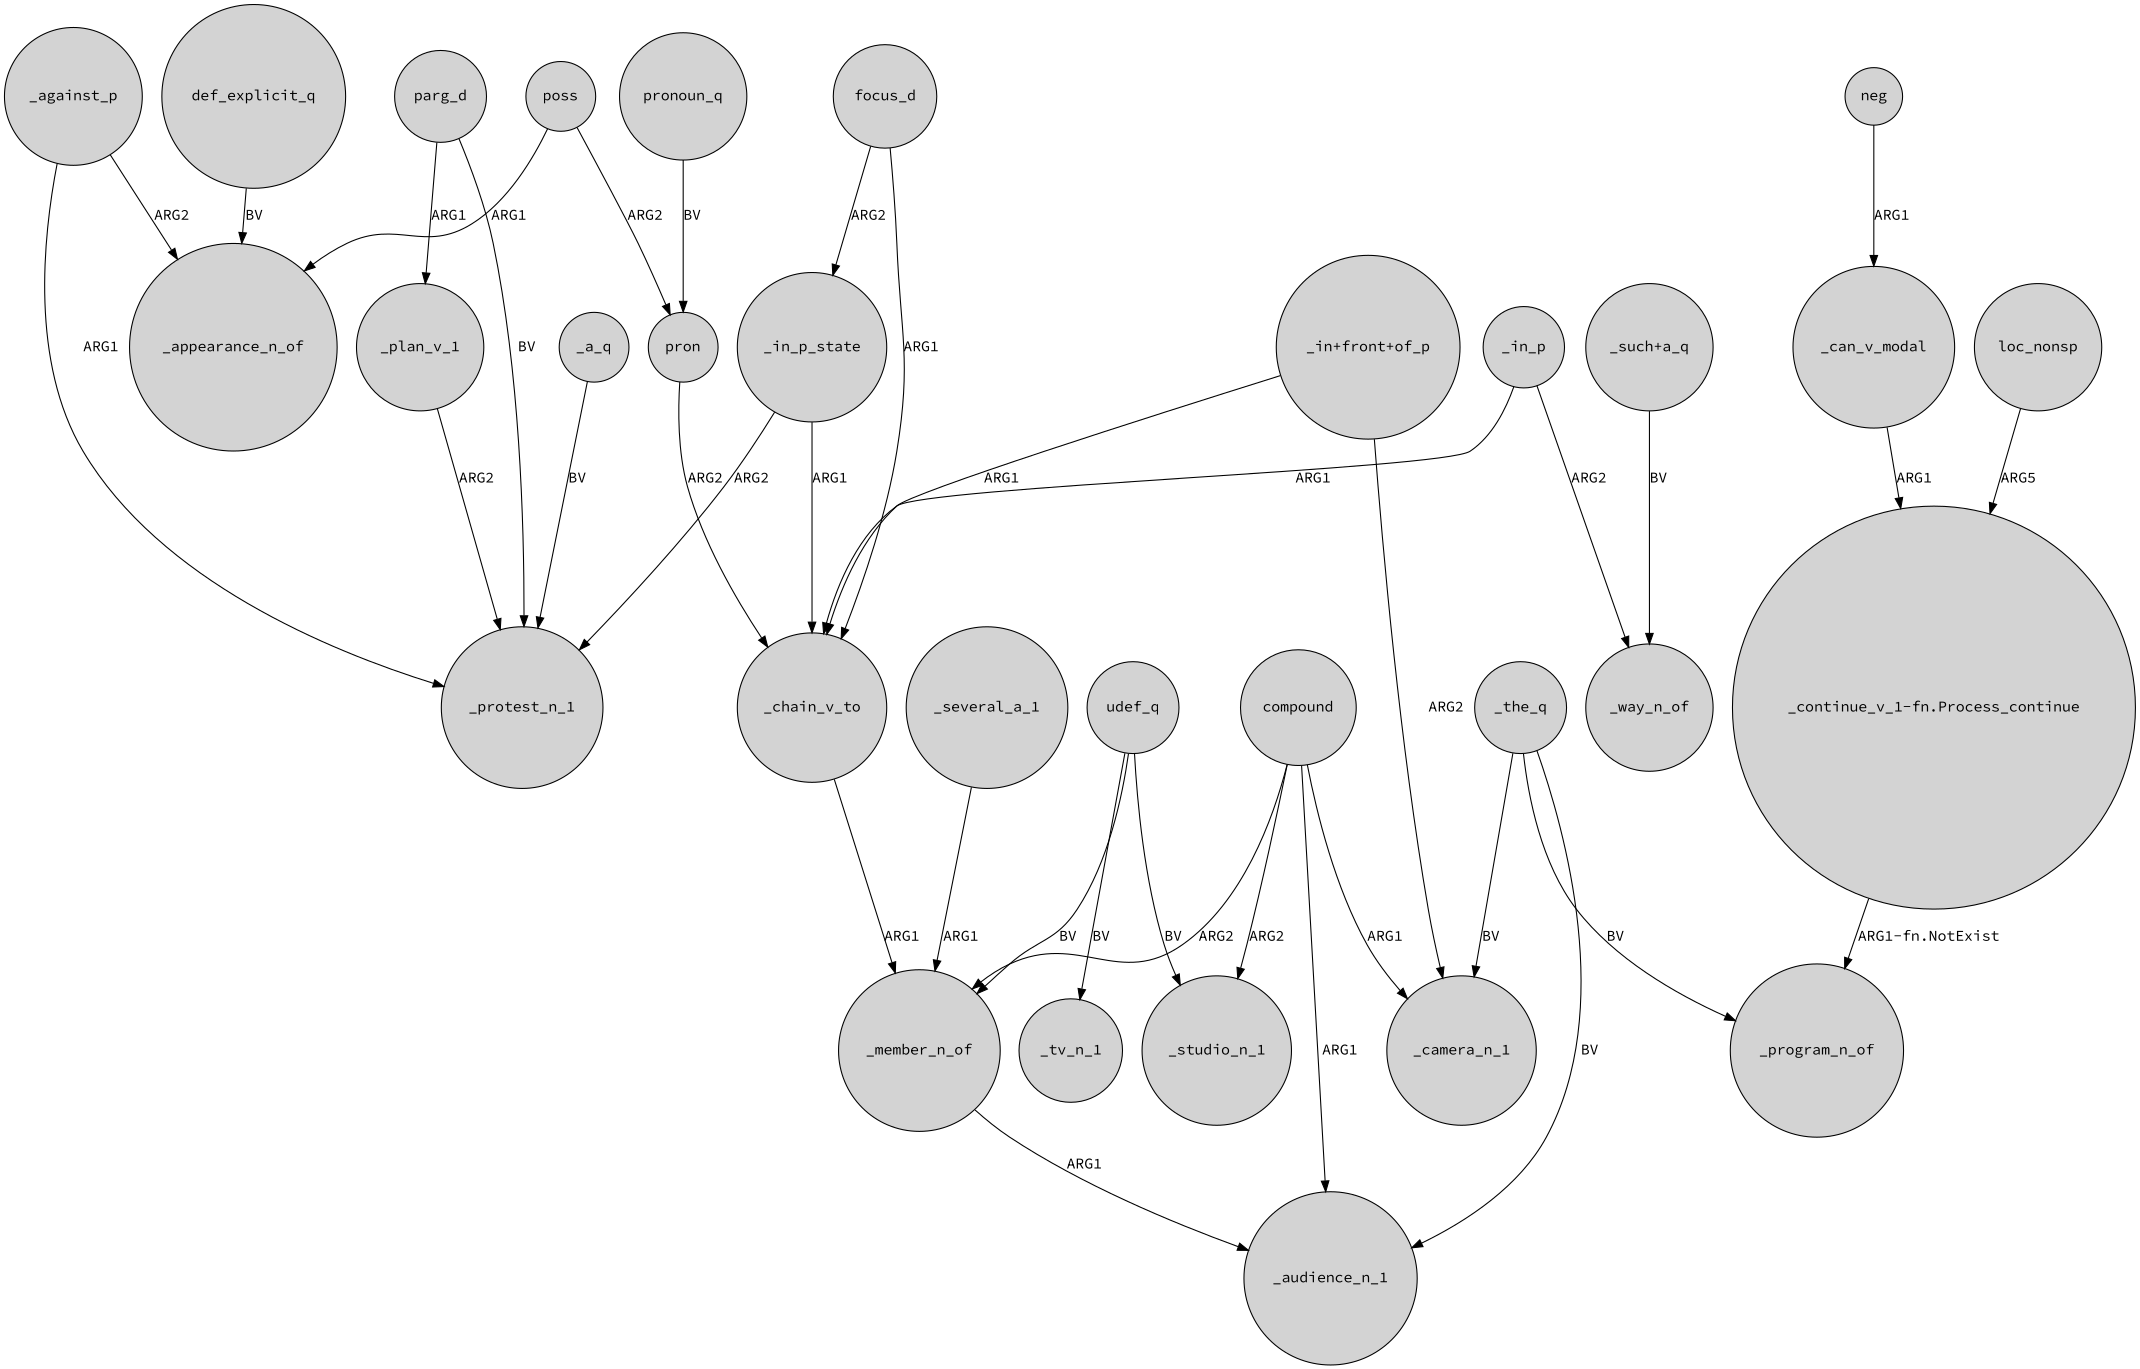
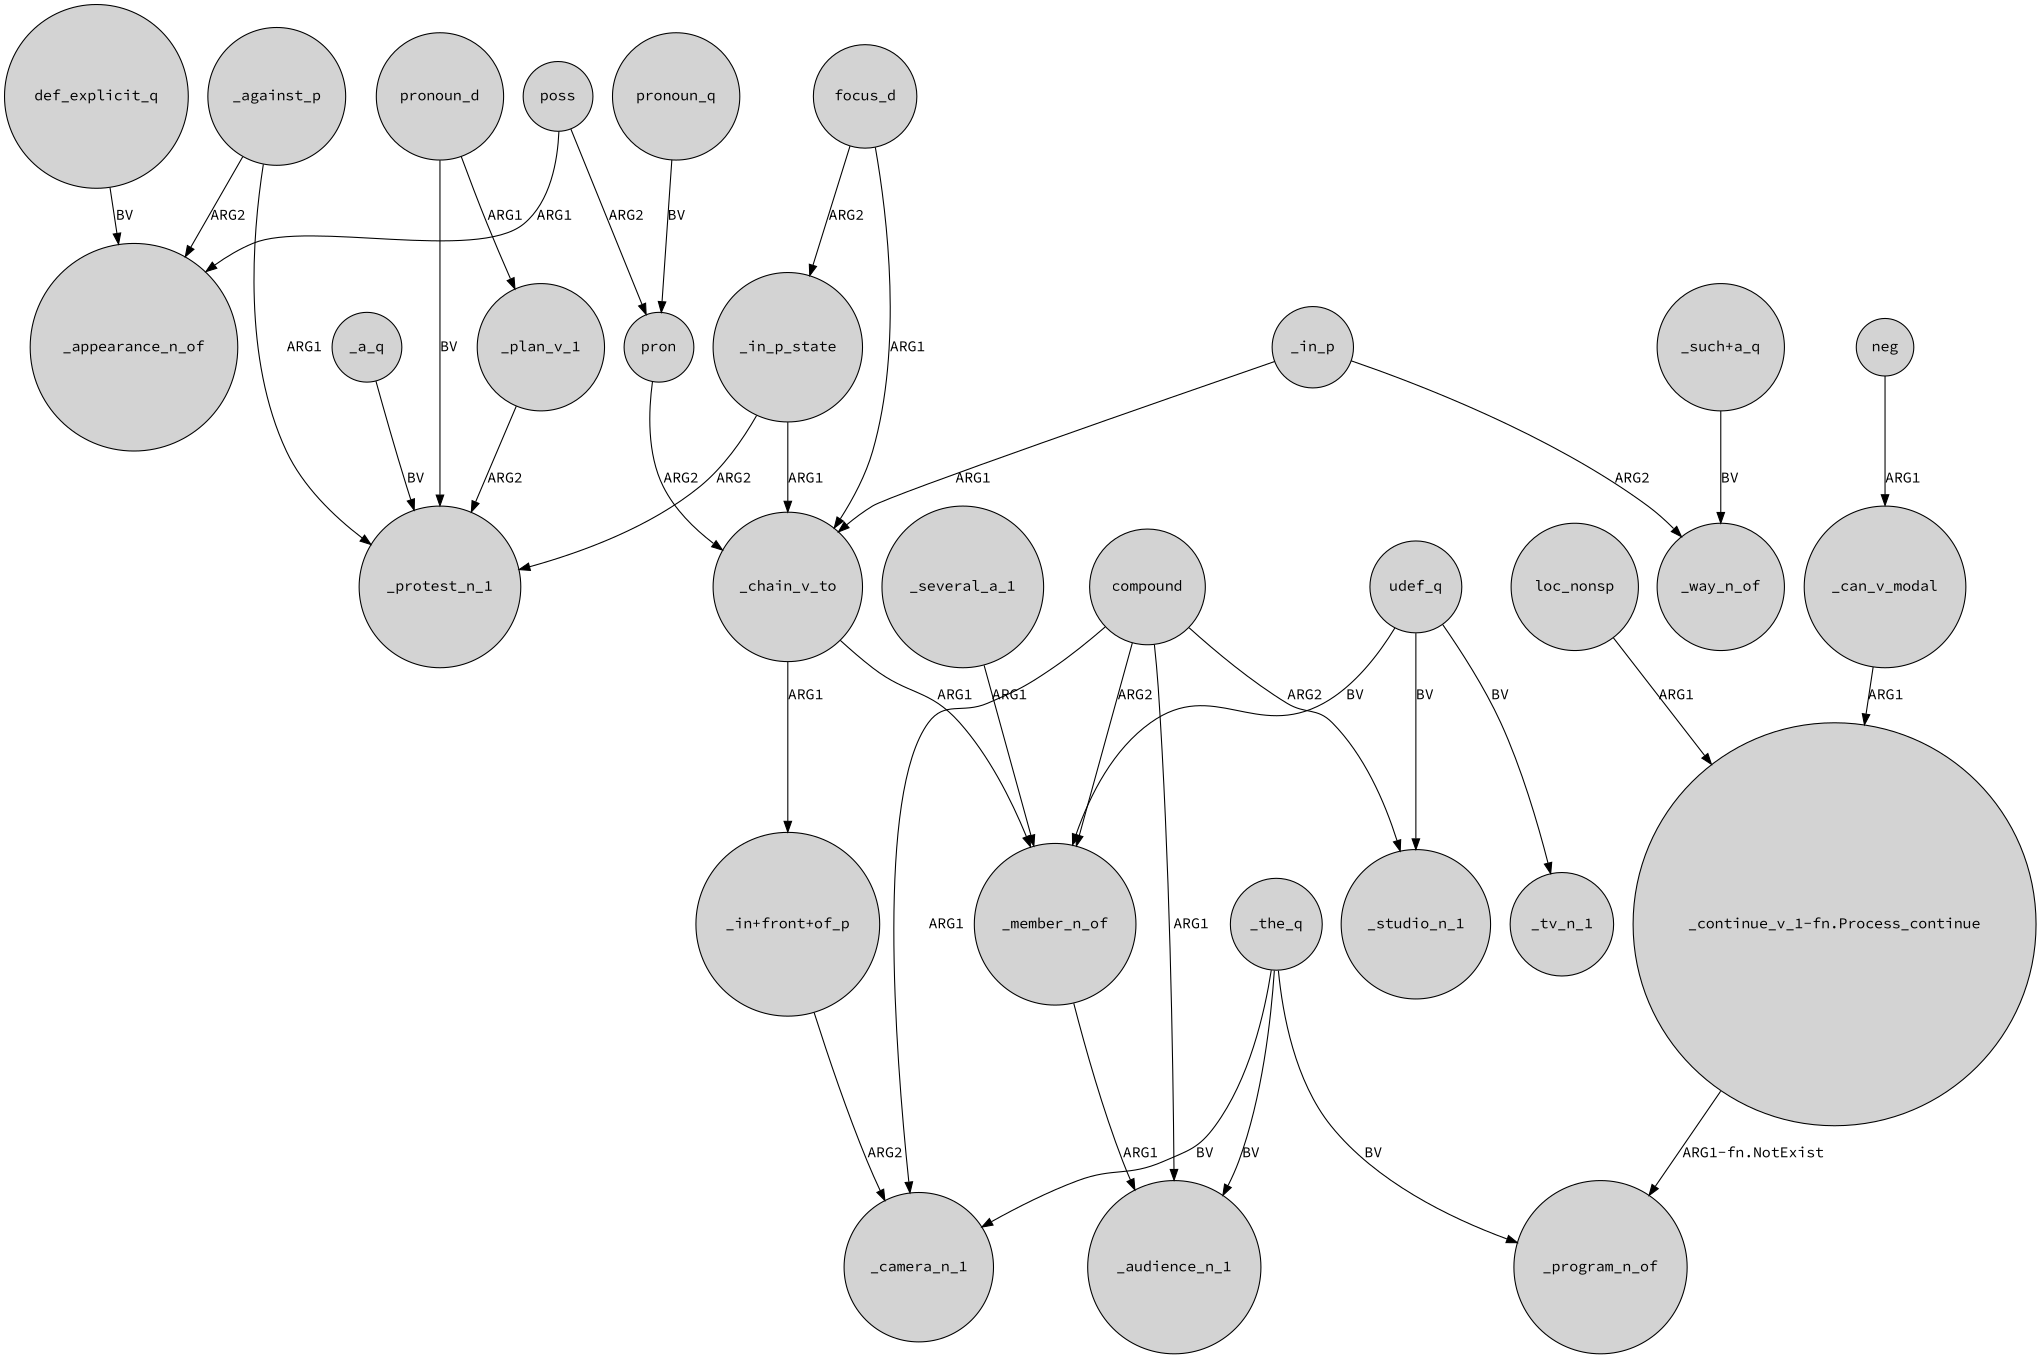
(441, 96) -> (440, 96)
(1022, 459) -> (788, 742)
(2019, 479) -> (1677, 695)
